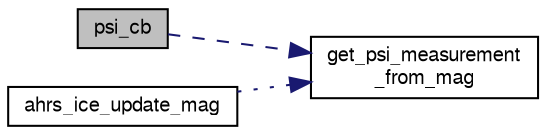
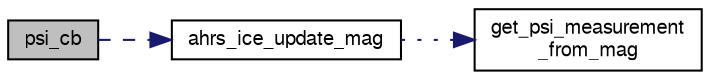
(229, 42) -> (124, 40)
